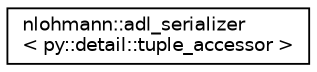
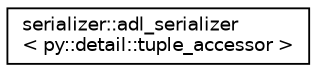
(158, 36) -> (158, 36)
